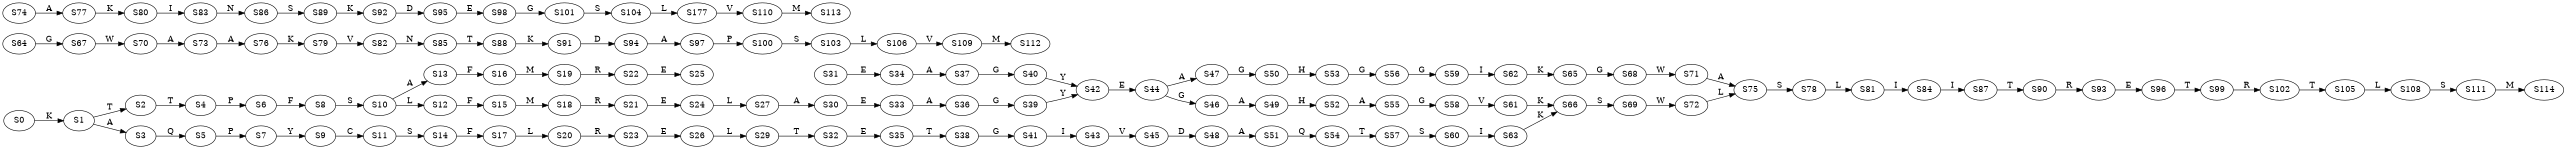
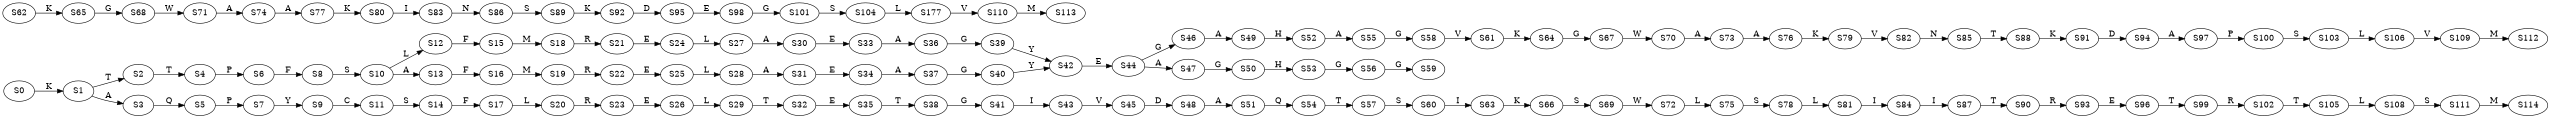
none -> (736, 75)
(1478, 75) -> none
(1718, 82) -> (226, 13)
(1537, 105) -> (1514, 39)
